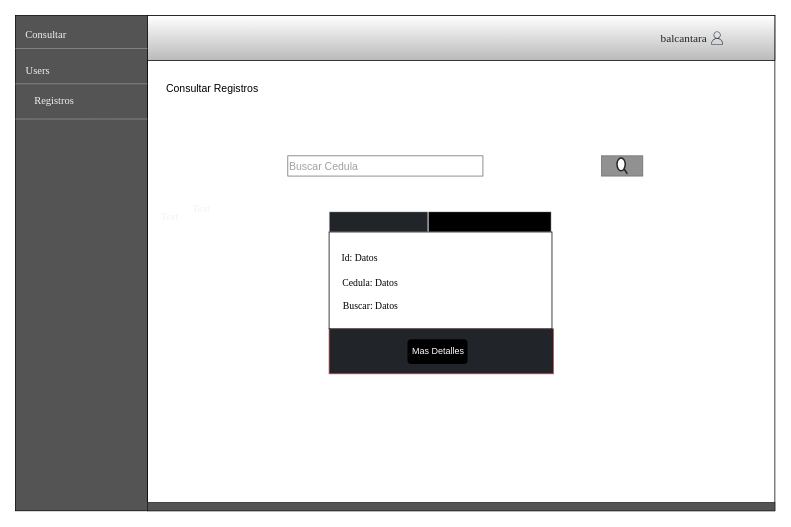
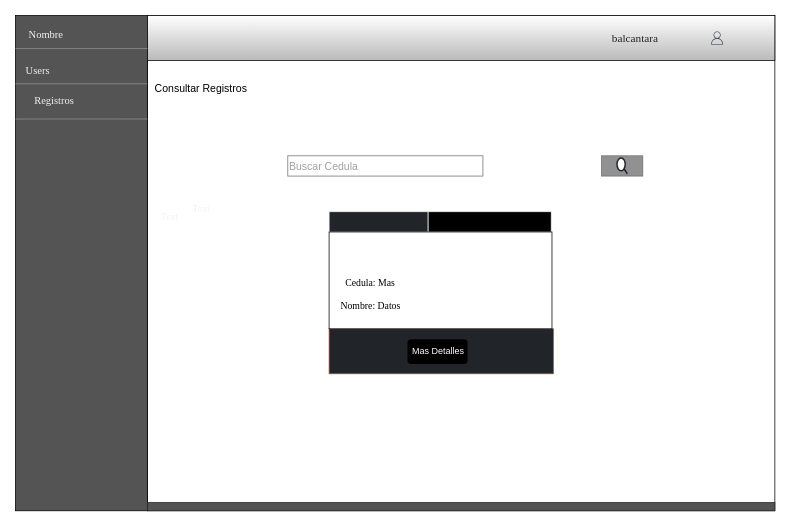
(46, 35) -> (46, 35)
(684, 38) -> (635, 38)
(212, 88) -> (201, 88)
(360, 258) -> none
(370, 282) -> (370, 282)
(371, 305) -> (371, 305)
